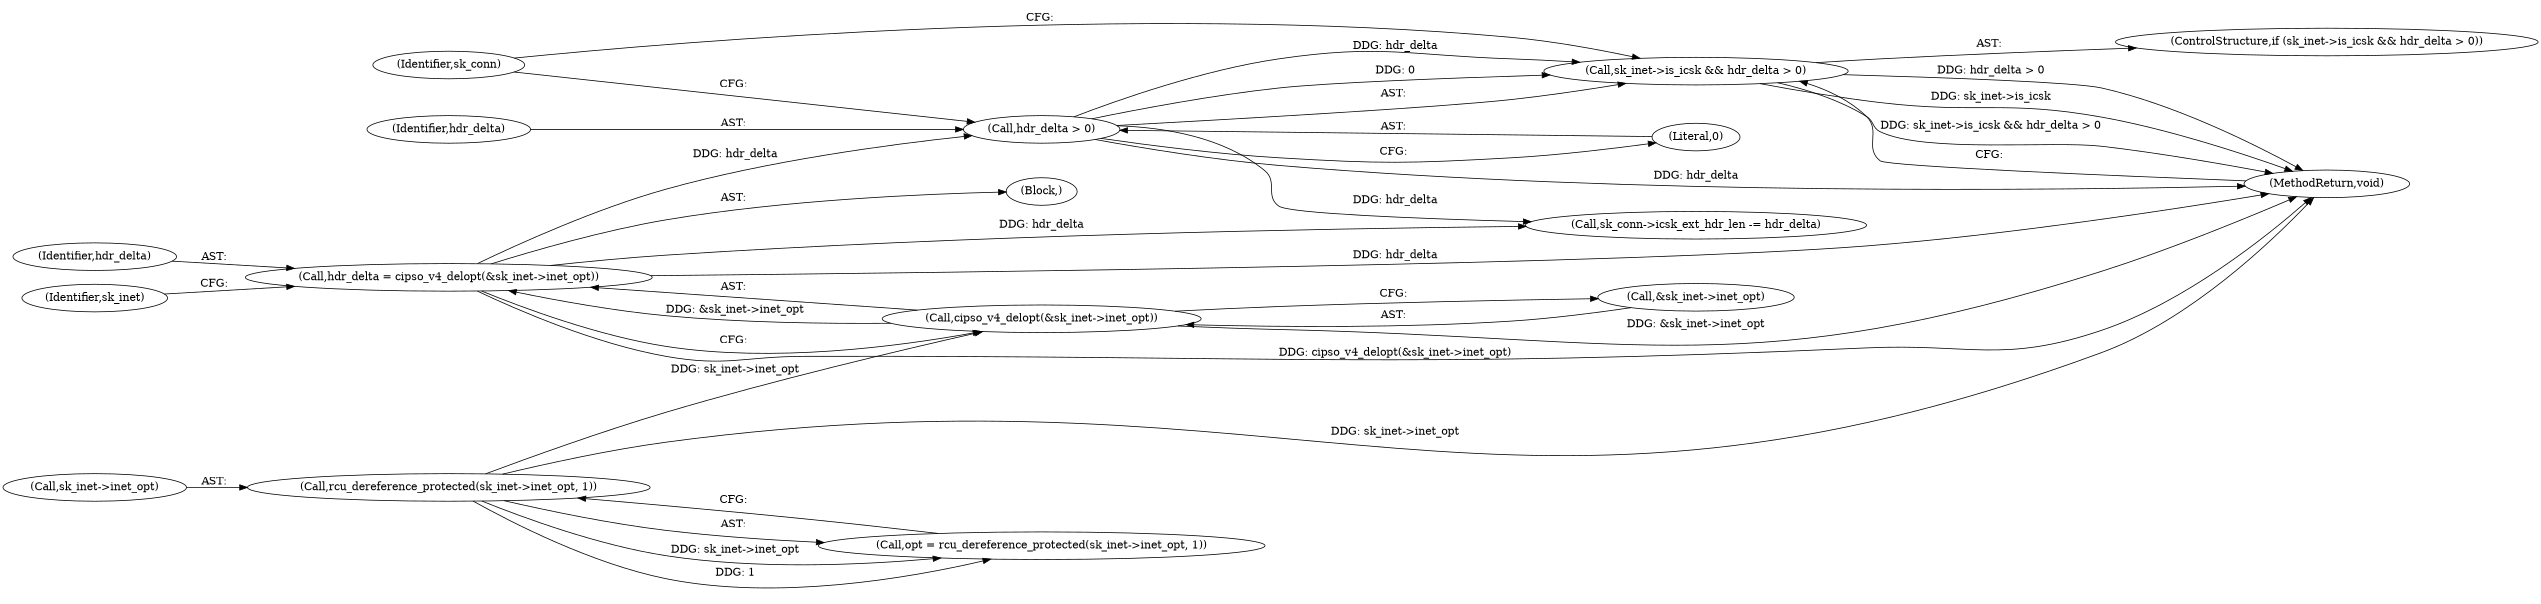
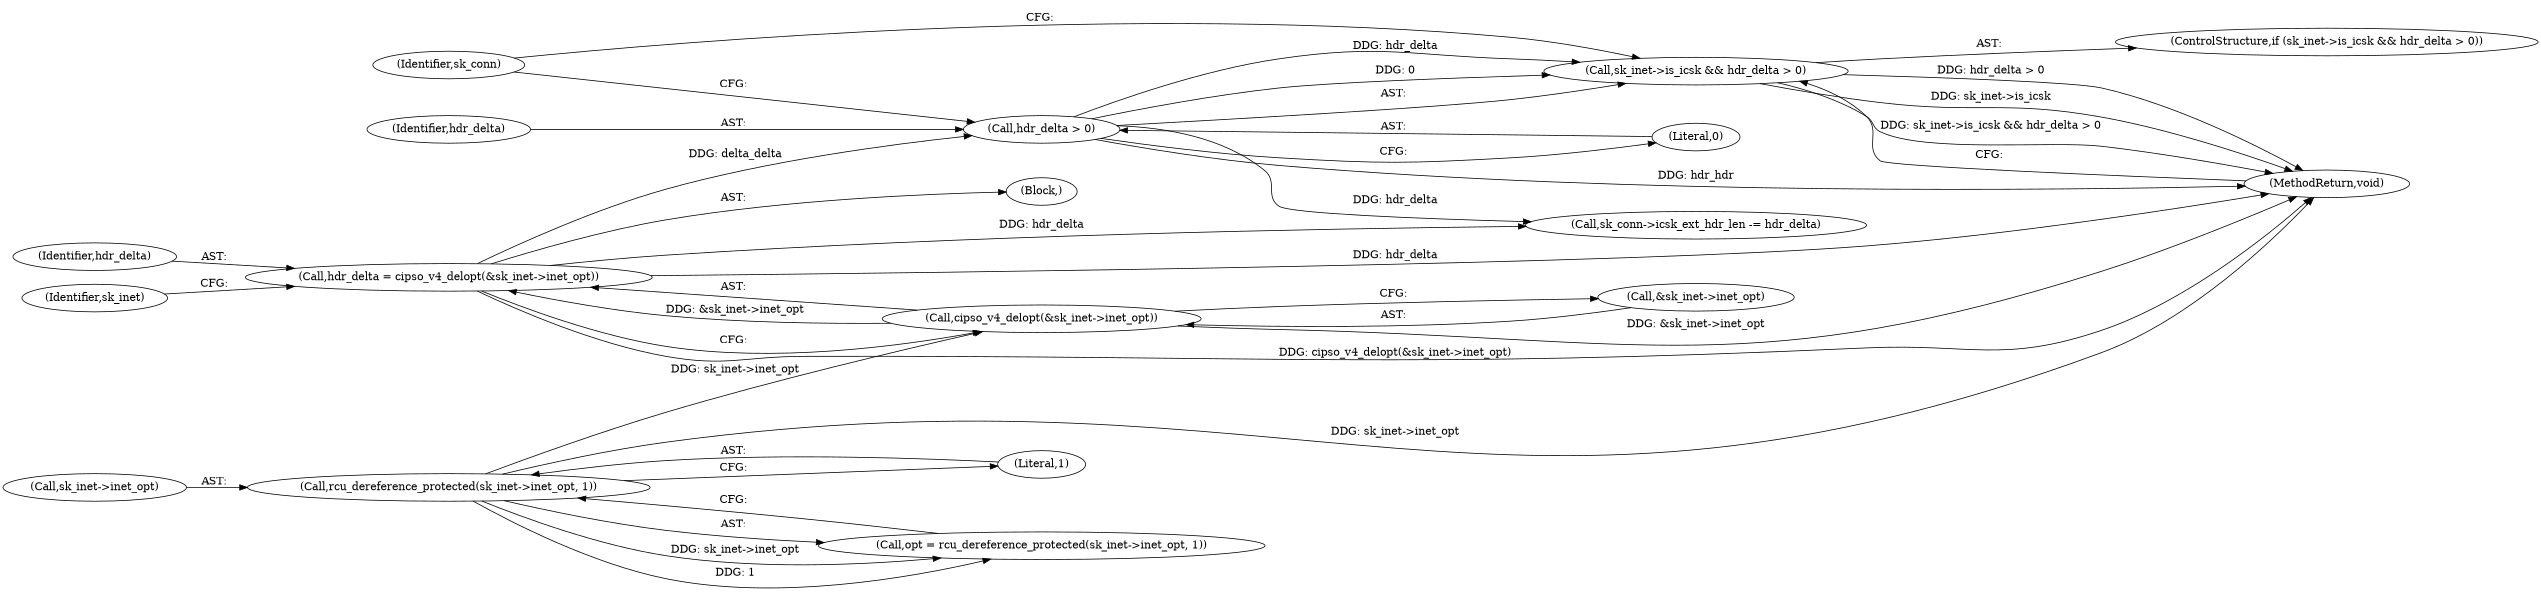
(735, 154) -> (735, 154)
(1696, 176) -> (1696, 176)
none -> (1042, 464)
